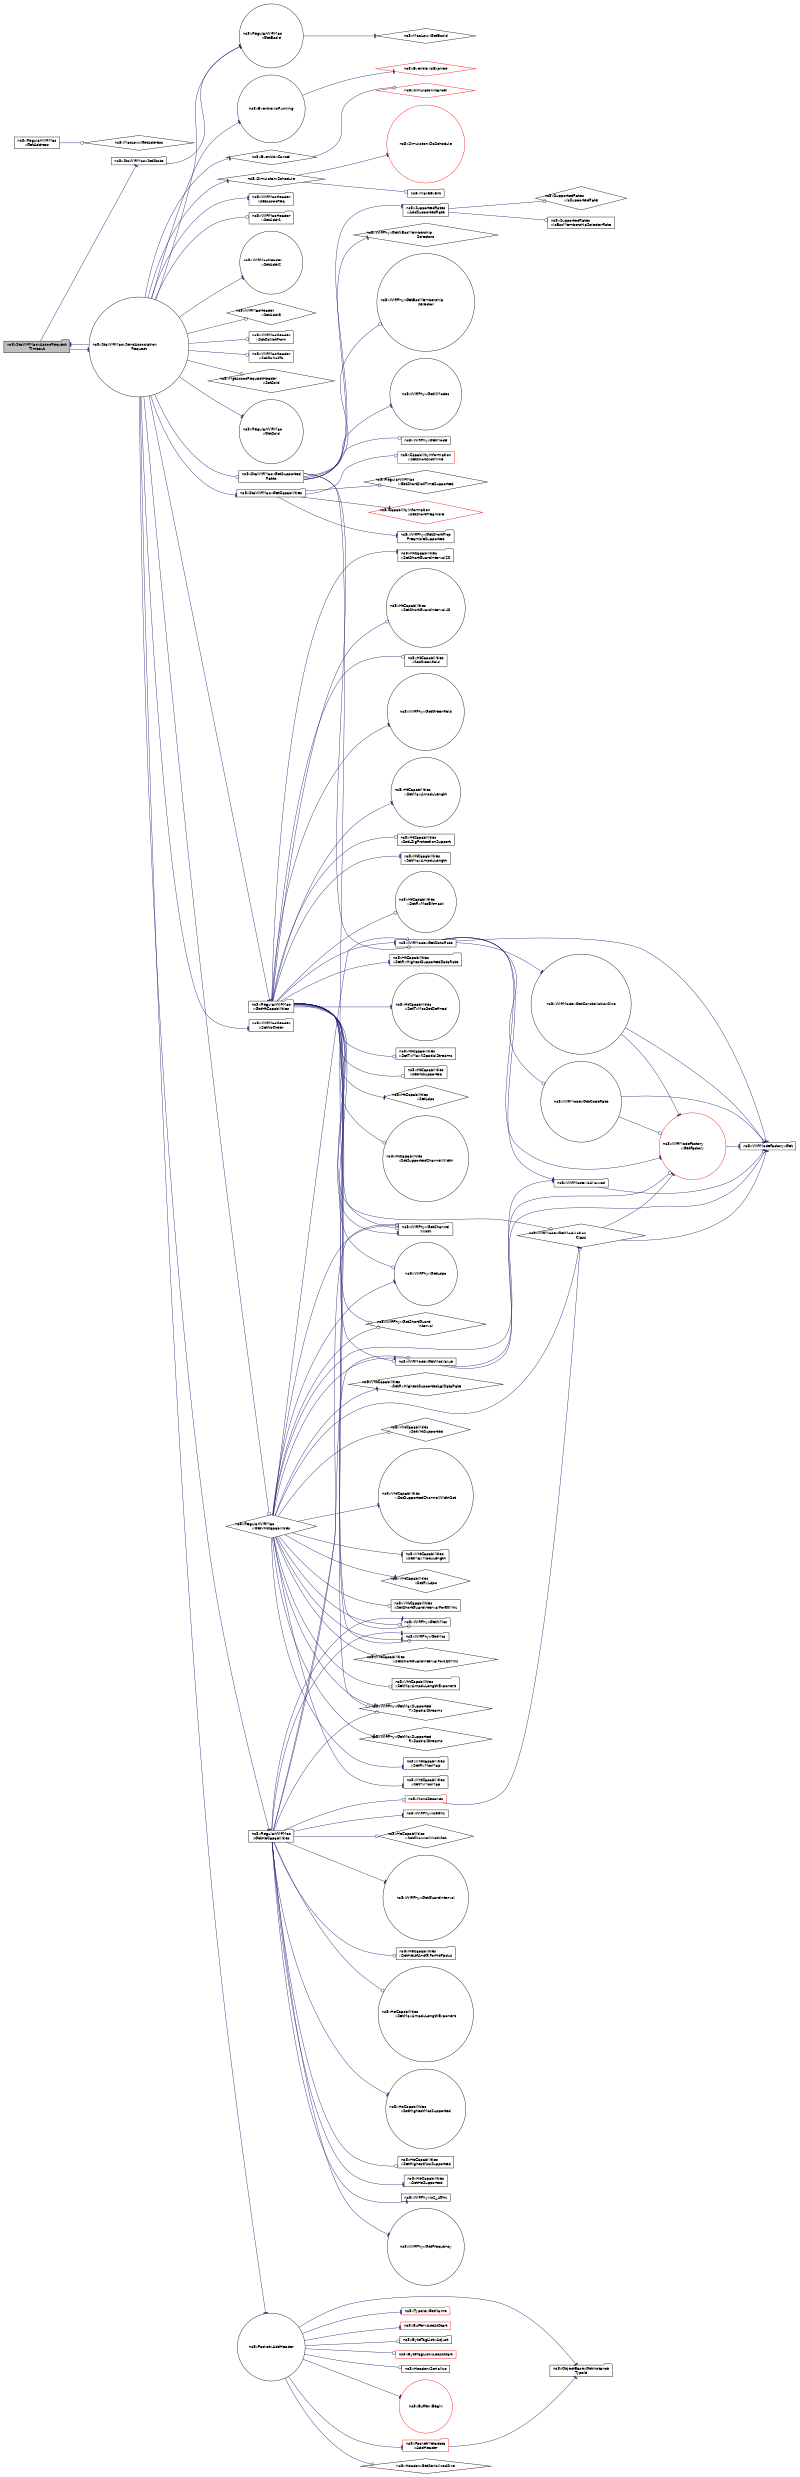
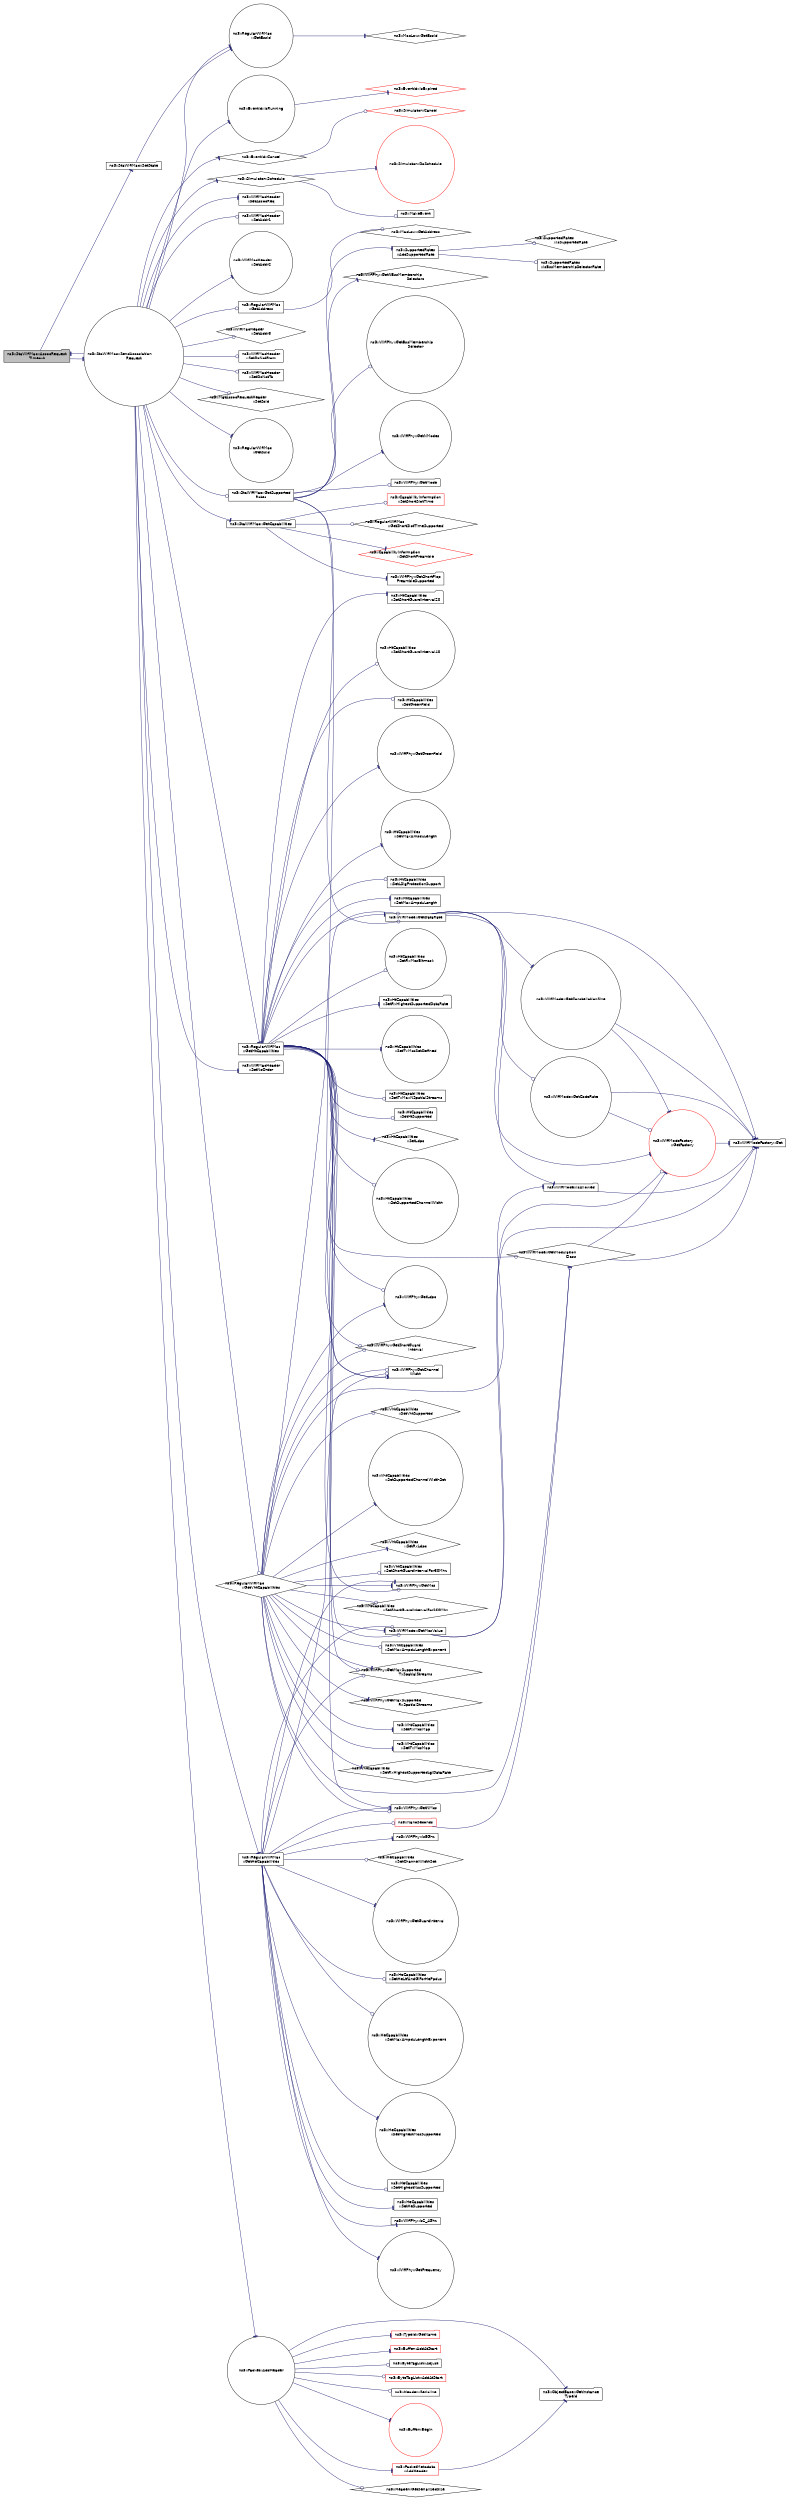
none -> (204, 315)
(426, 1556) -> none
(426, 1782) -> (416, 1746)
